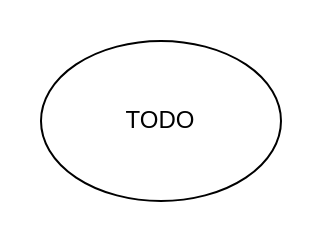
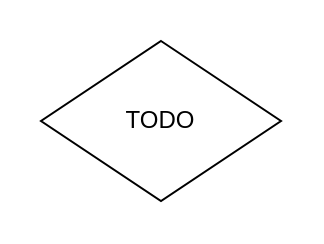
(161, 121) -> (161, 121)
